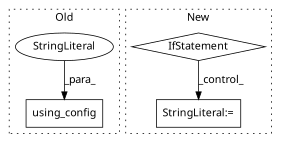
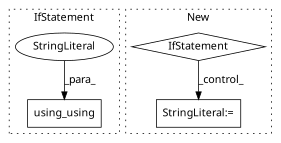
(64, 18) -> (64, 18)
(64, 113) -> (64, 113)
